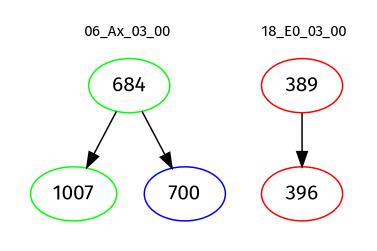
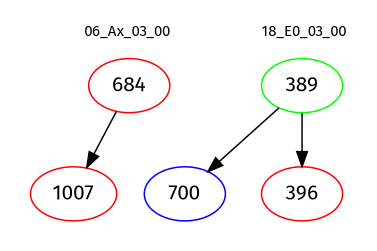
(129, 86) -> (129, 86)
(302, 86) -> (302, 86)
(153, 133) -> (260, 125)
(74, 194) -> (74, 194)
